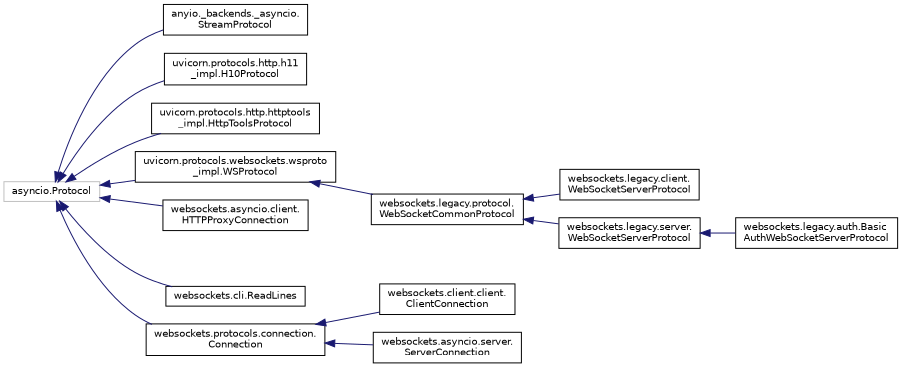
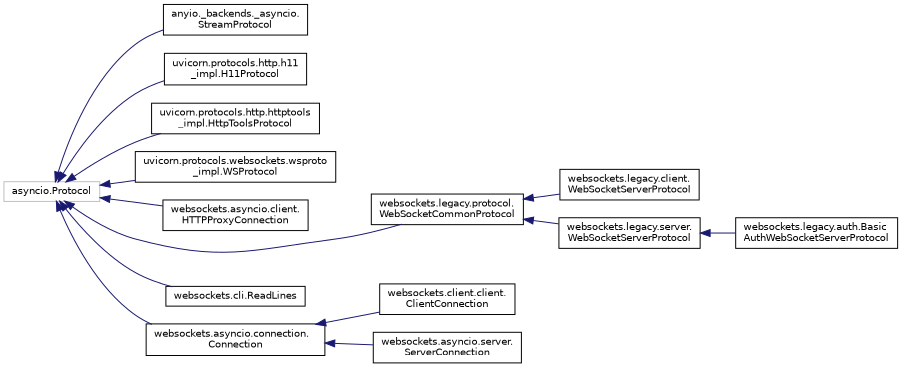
(236, 69) -> (236, 69)
(346, 189) -> (234, 252)
(236, 340) -> (236, 340)
